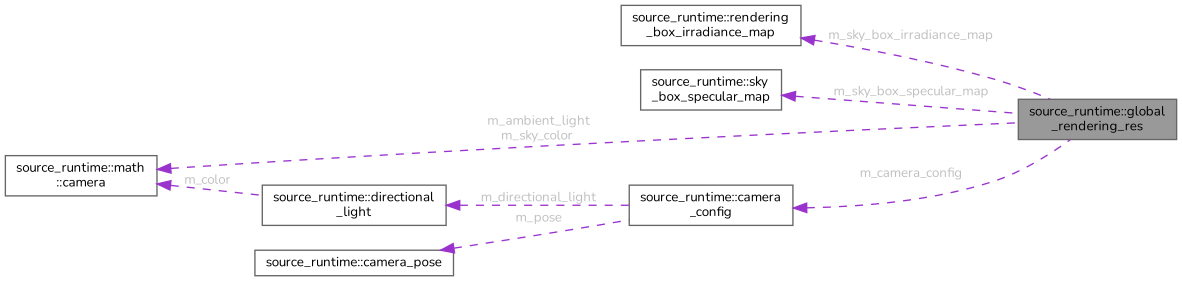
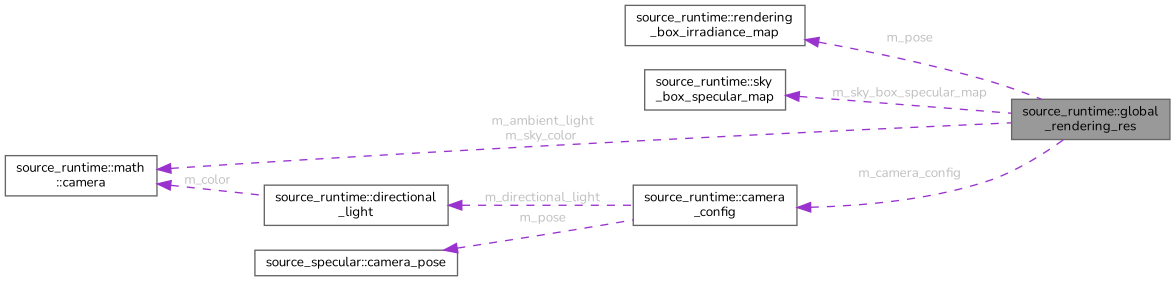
(910, 36) -> (908, 38)
(354, 263) -> (356, 263)
